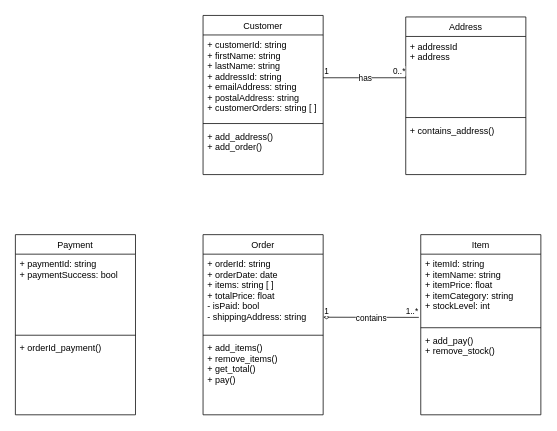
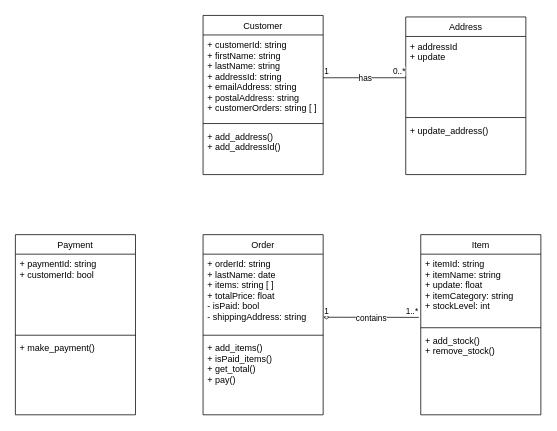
(436, 47) -> (436, 47)
(458, 131) -> (454, 131)
(244, 137) -> (244, 137)
(63, 264) -> (63, 264)
(245, 264) -> (245, 264)
(459, 264) -> (459, 264)
(451, 341) -> (456, 341)
(66, 348) -> (59, 348)
(237, 348) -> (237, 348)
